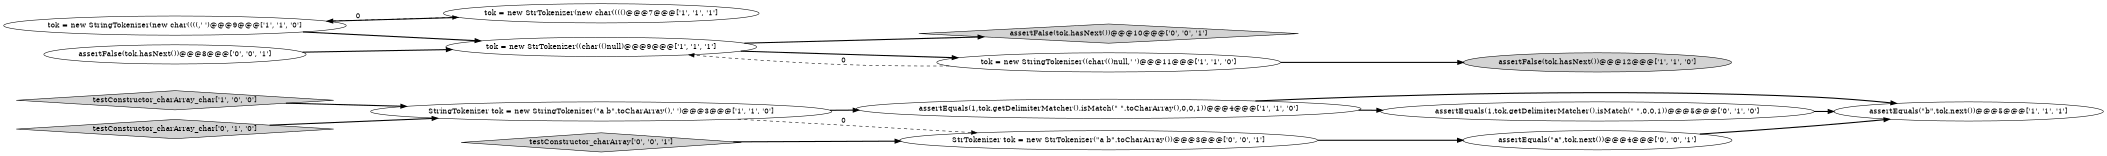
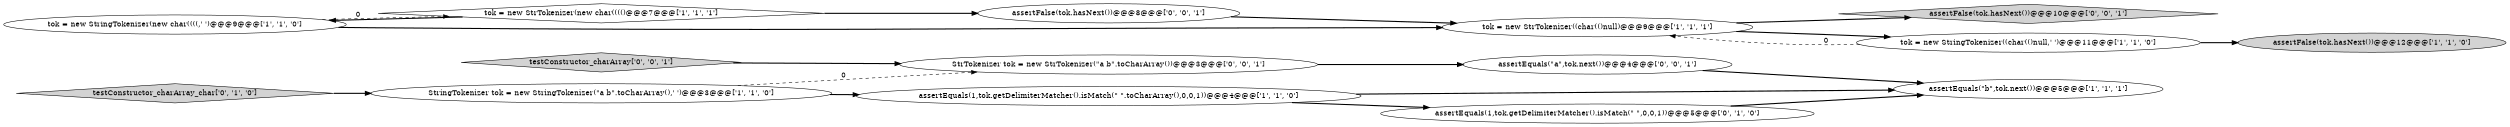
(601, 13) -> (601, 13)
none -> (898, 13)
(175, 100) -> none
